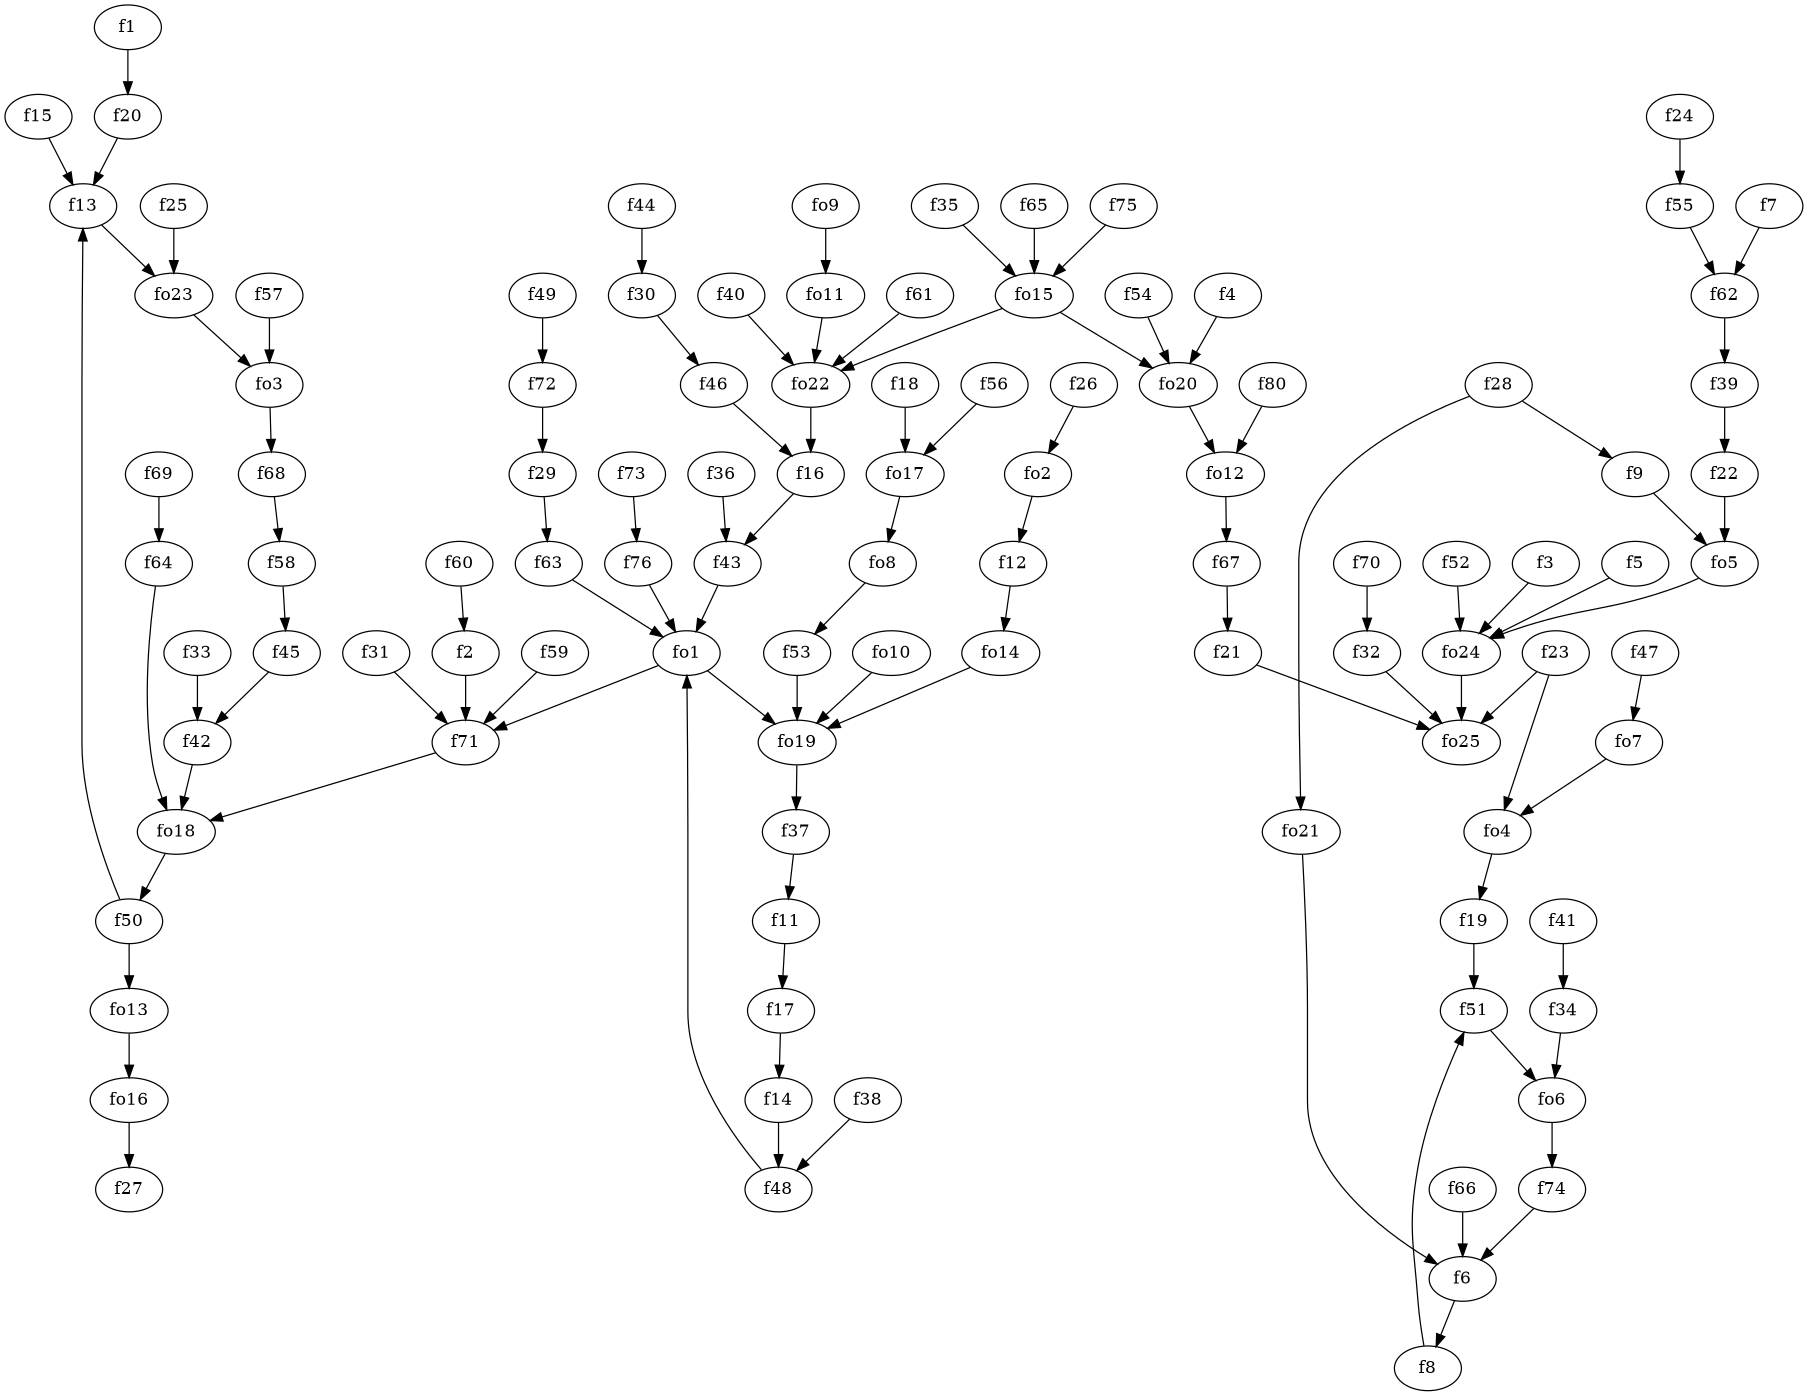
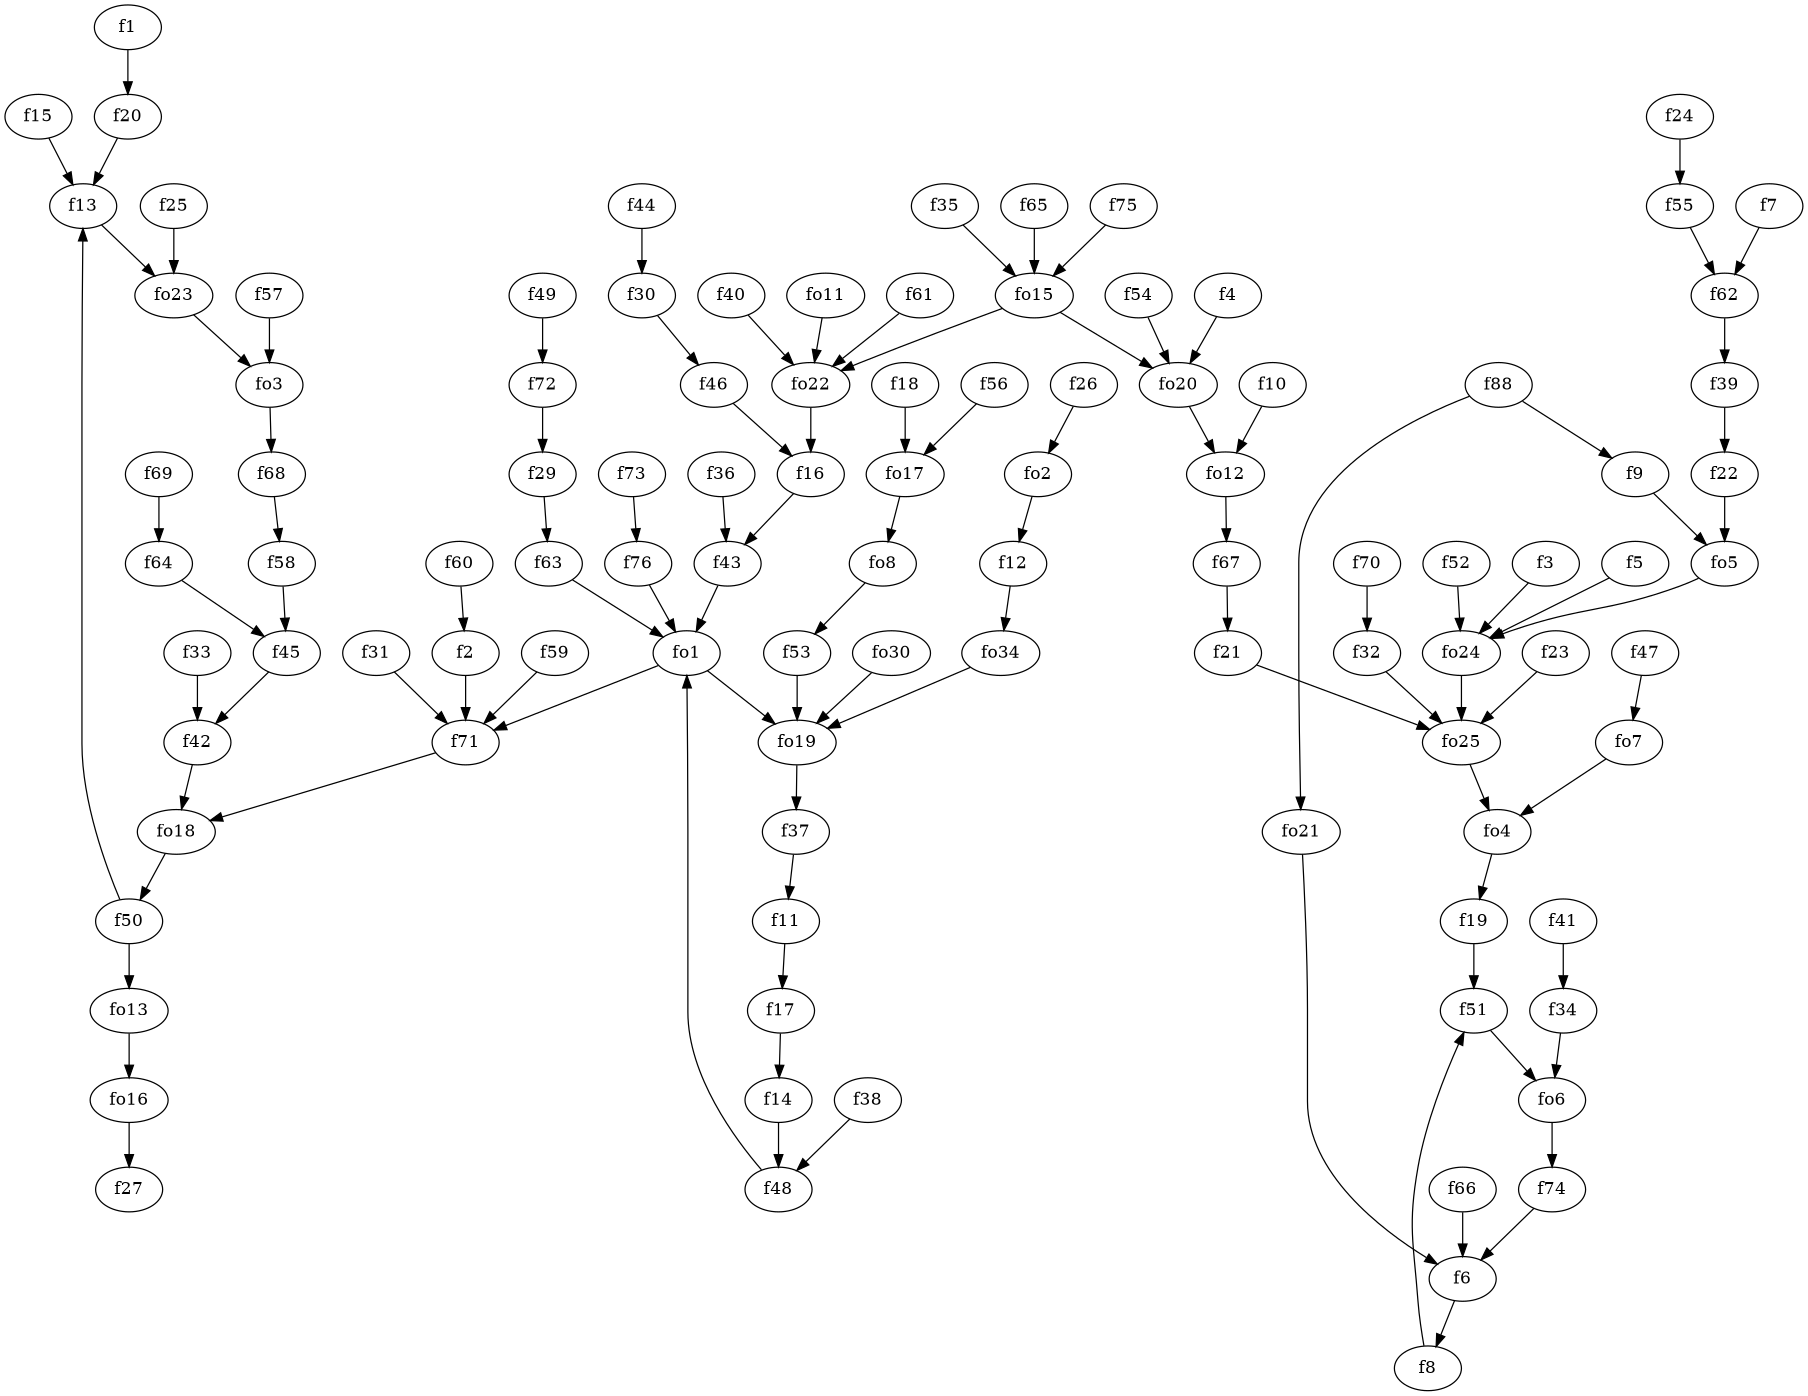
(826, 206) -> none
(1273, 385) -> (1273, 385)
(1499, 385) -> (1499, 385)
(892, 653) -> (892, 653)
(1001, 653) -> (1001, 653)
(147, 693) -> (218, 605)
(1529, 736) -> (1477, 781)
